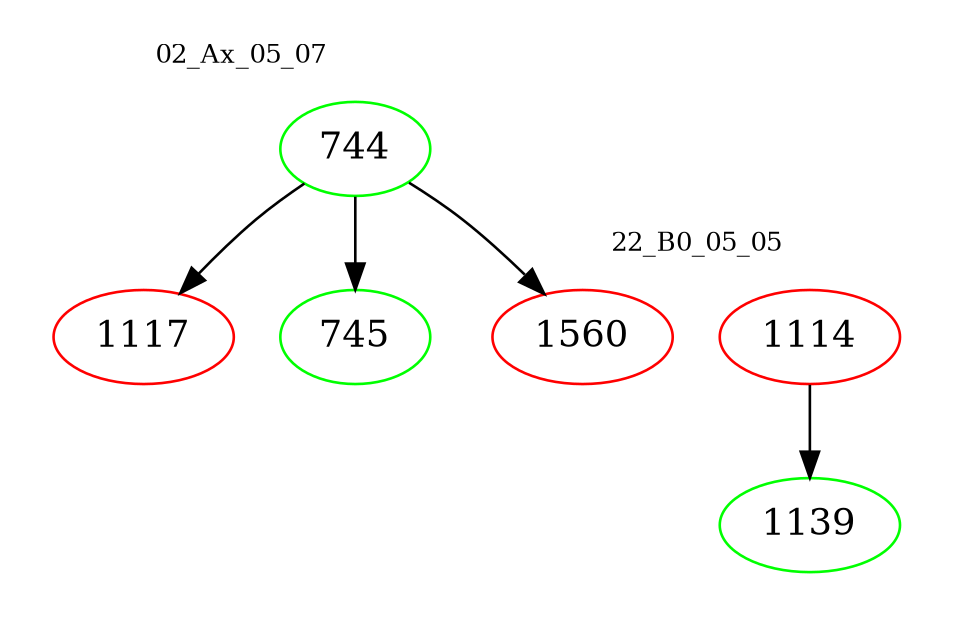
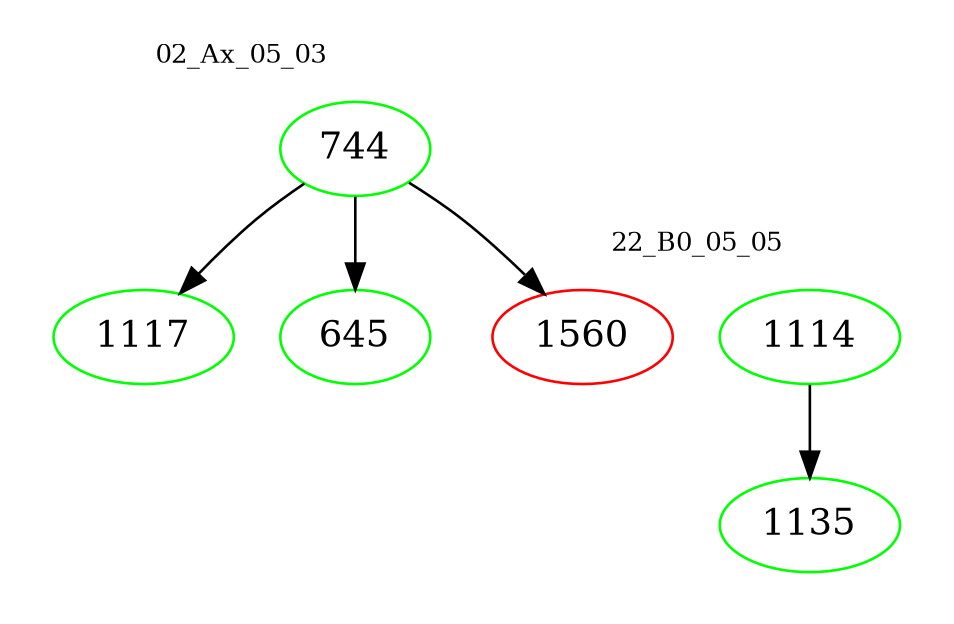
(242, 56) -> (242, 56)
(144, 337) -> (144, 337)
(355, 337) -> (355, 337)
(810, 337) -> (810, 337)
(810, 525) -> (810, 525)
